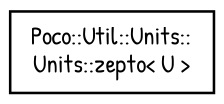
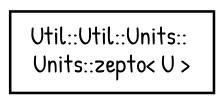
(112, 52) -> (112, 52)
